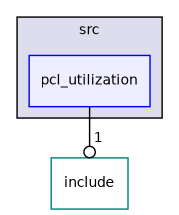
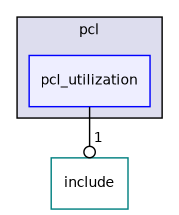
(90, 31) -> (90, 31)
